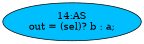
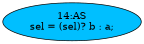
(72, 22) -> (72, 22)
